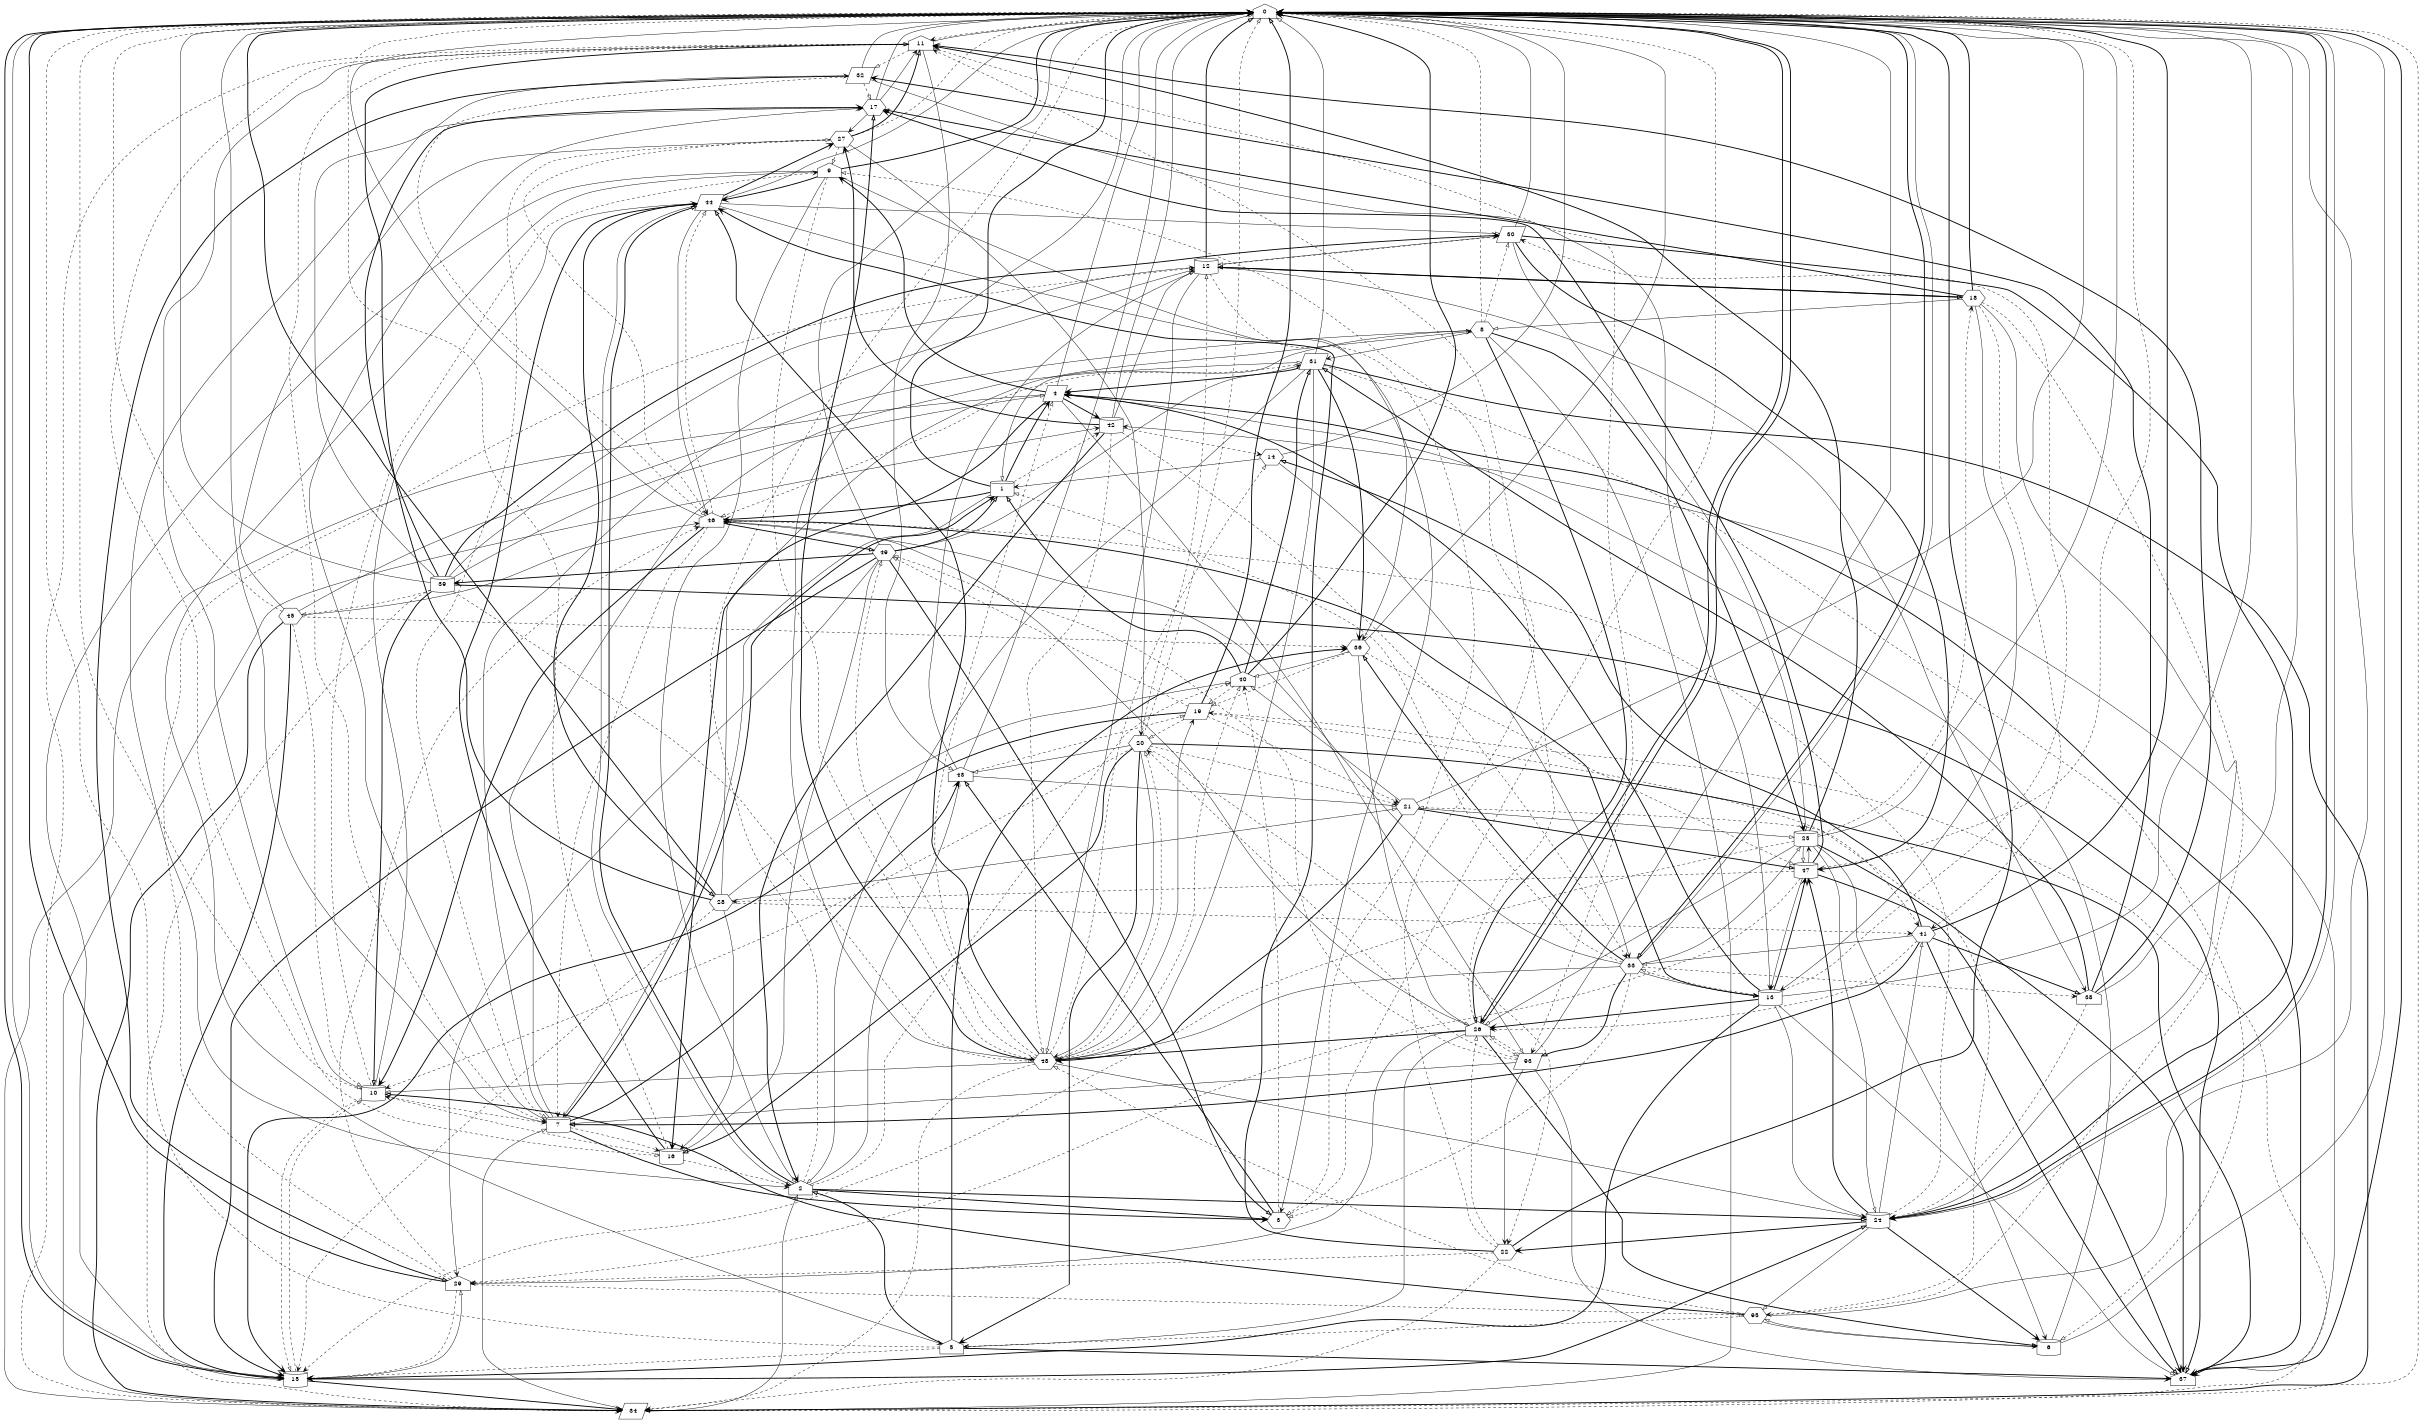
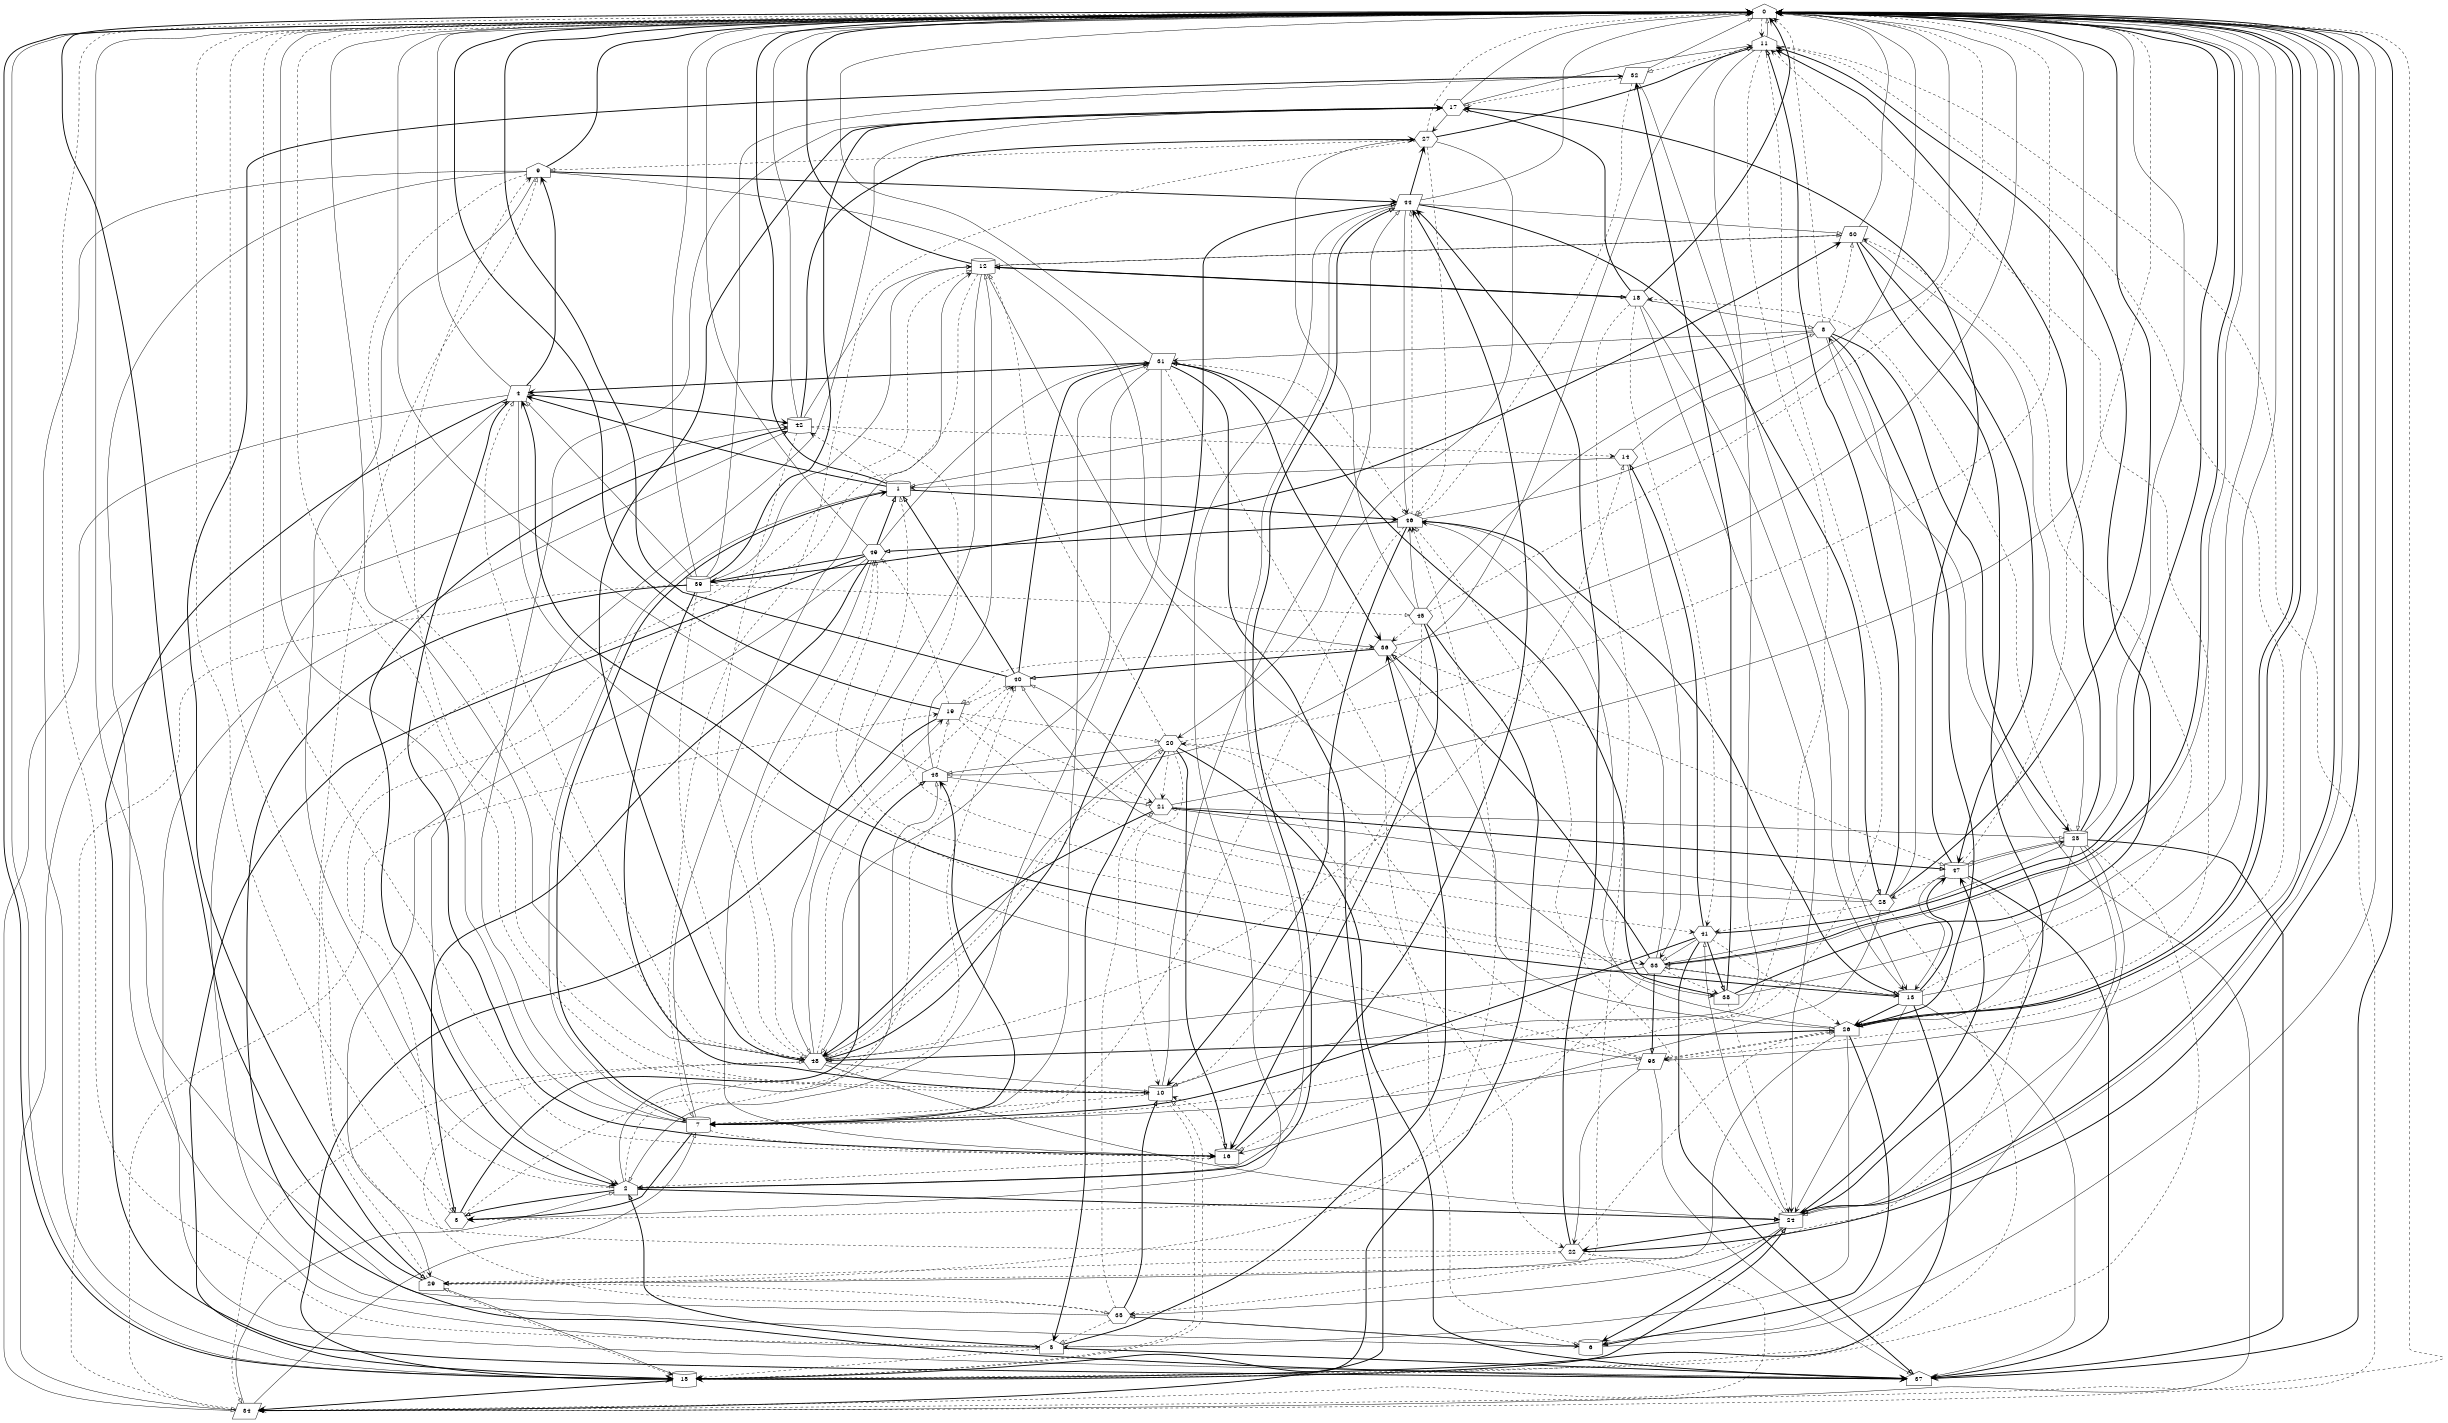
(1304, 664) -> (1205, 664)
(97, 1229) -> (1361, 890)
(1755, 1316) -> (1119, 1316)
